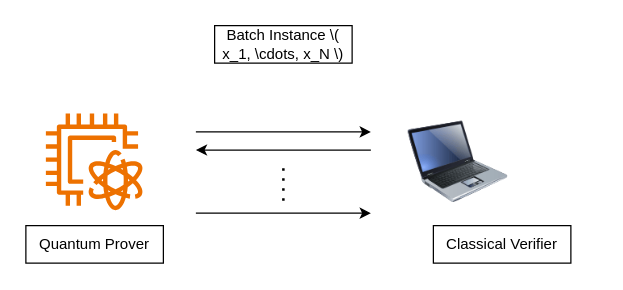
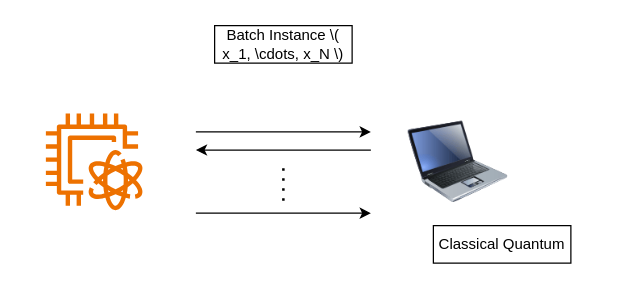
(94, 244) -> none
(502, 244) -> (502, 244)
